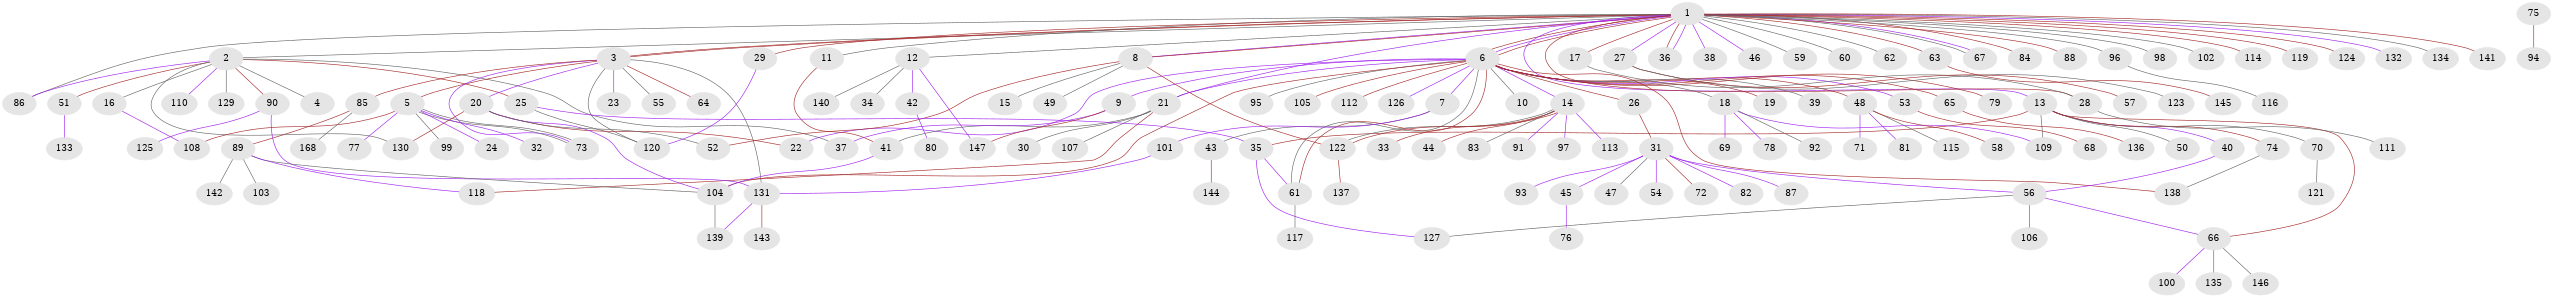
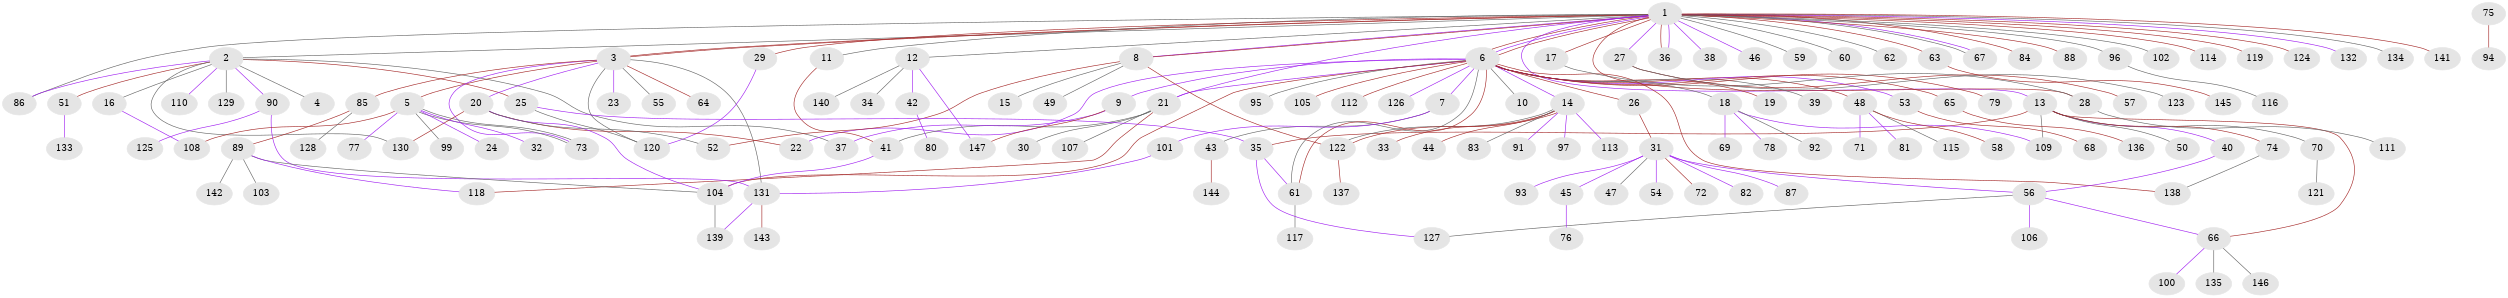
(2160, 59) -> none
(249, 81) -> (249, 81)
(308, 149) -> (308, 149)
